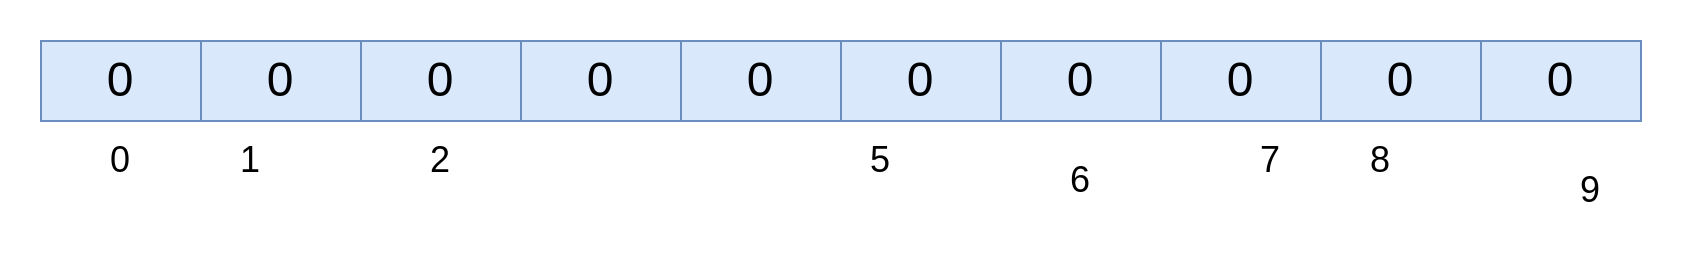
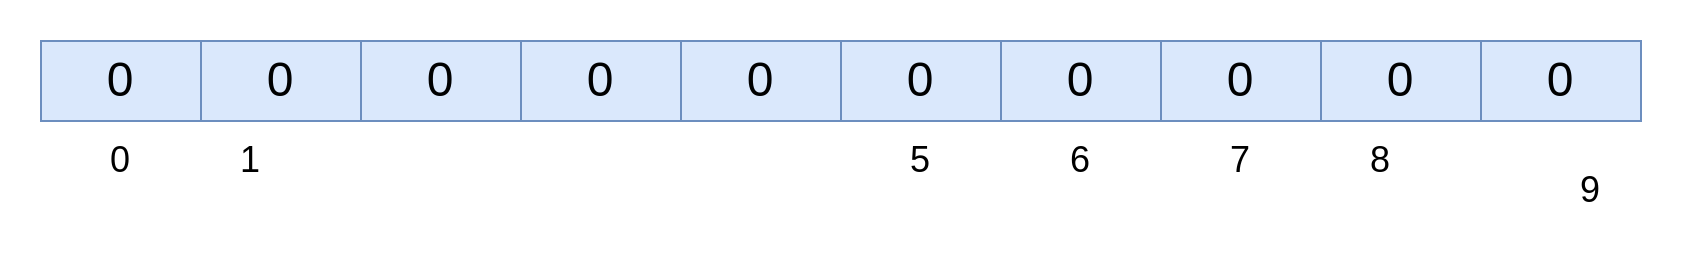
(441, 161) -> none
(881, 161) -> (921, 161)
(1271, 161) -> (1241, 161)
(1081, 181) -> (1081, 161)
